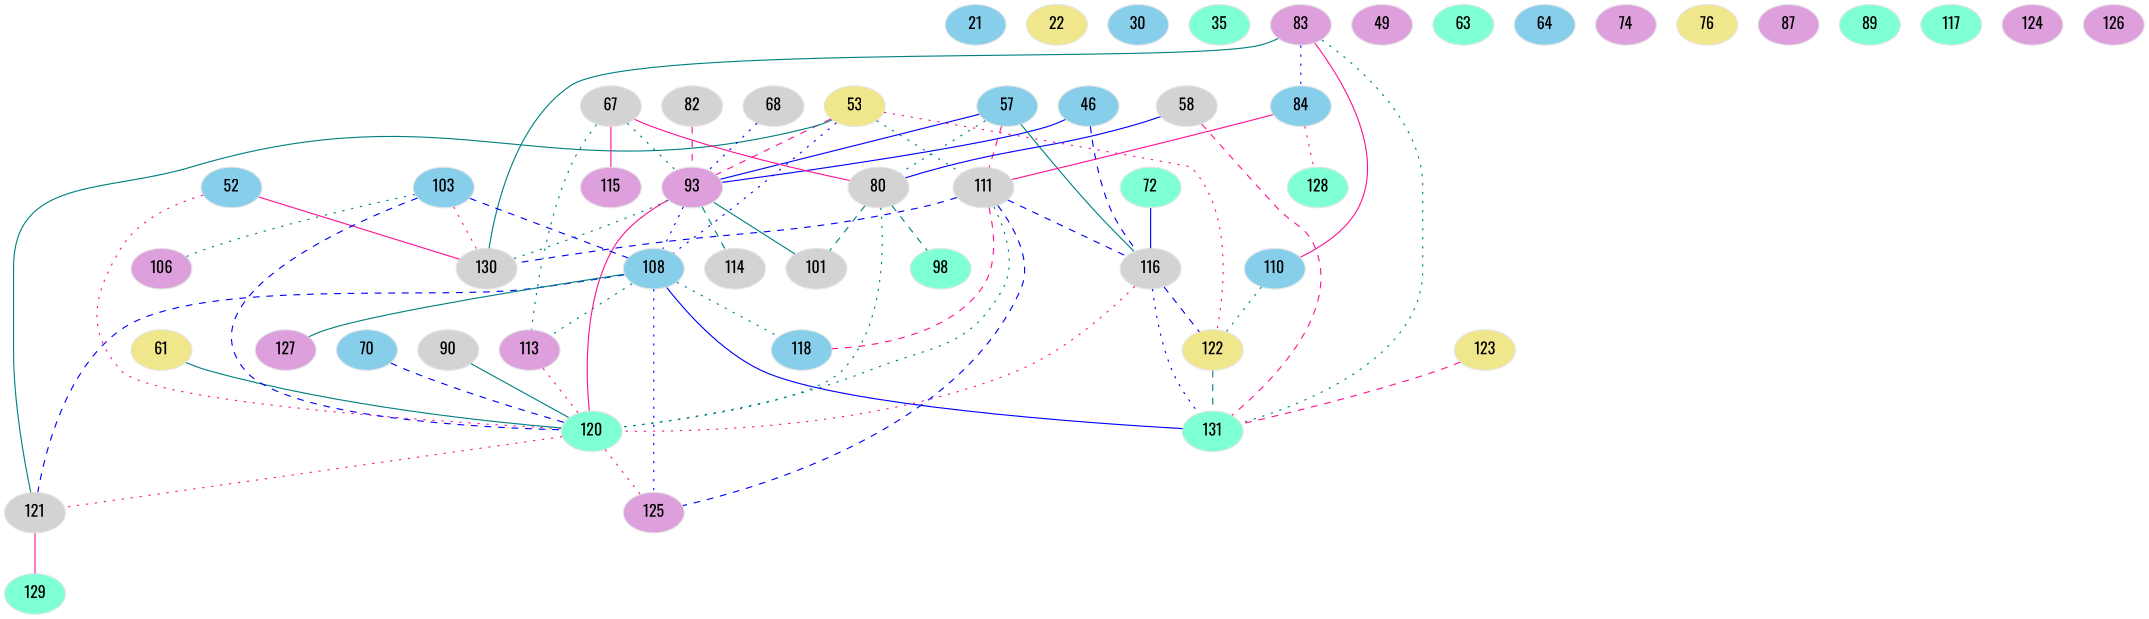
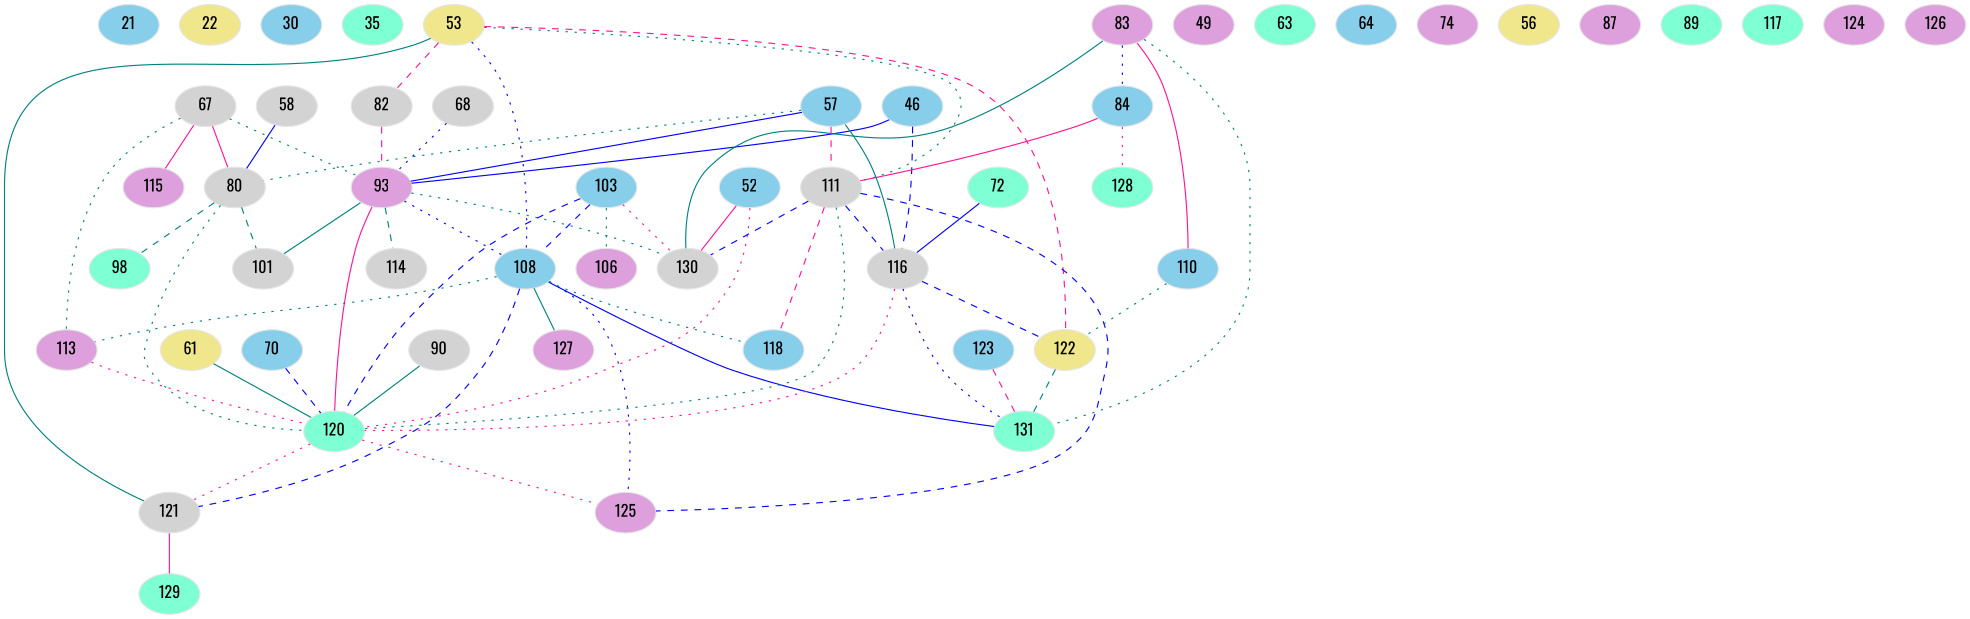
(1707, 25) -> (1529, 25)
(774, 147) -> (418, 66)
(1145, 158) -> (959, 81)
(1319, 263) -> none
(1485, 350) -> (984, 350)
